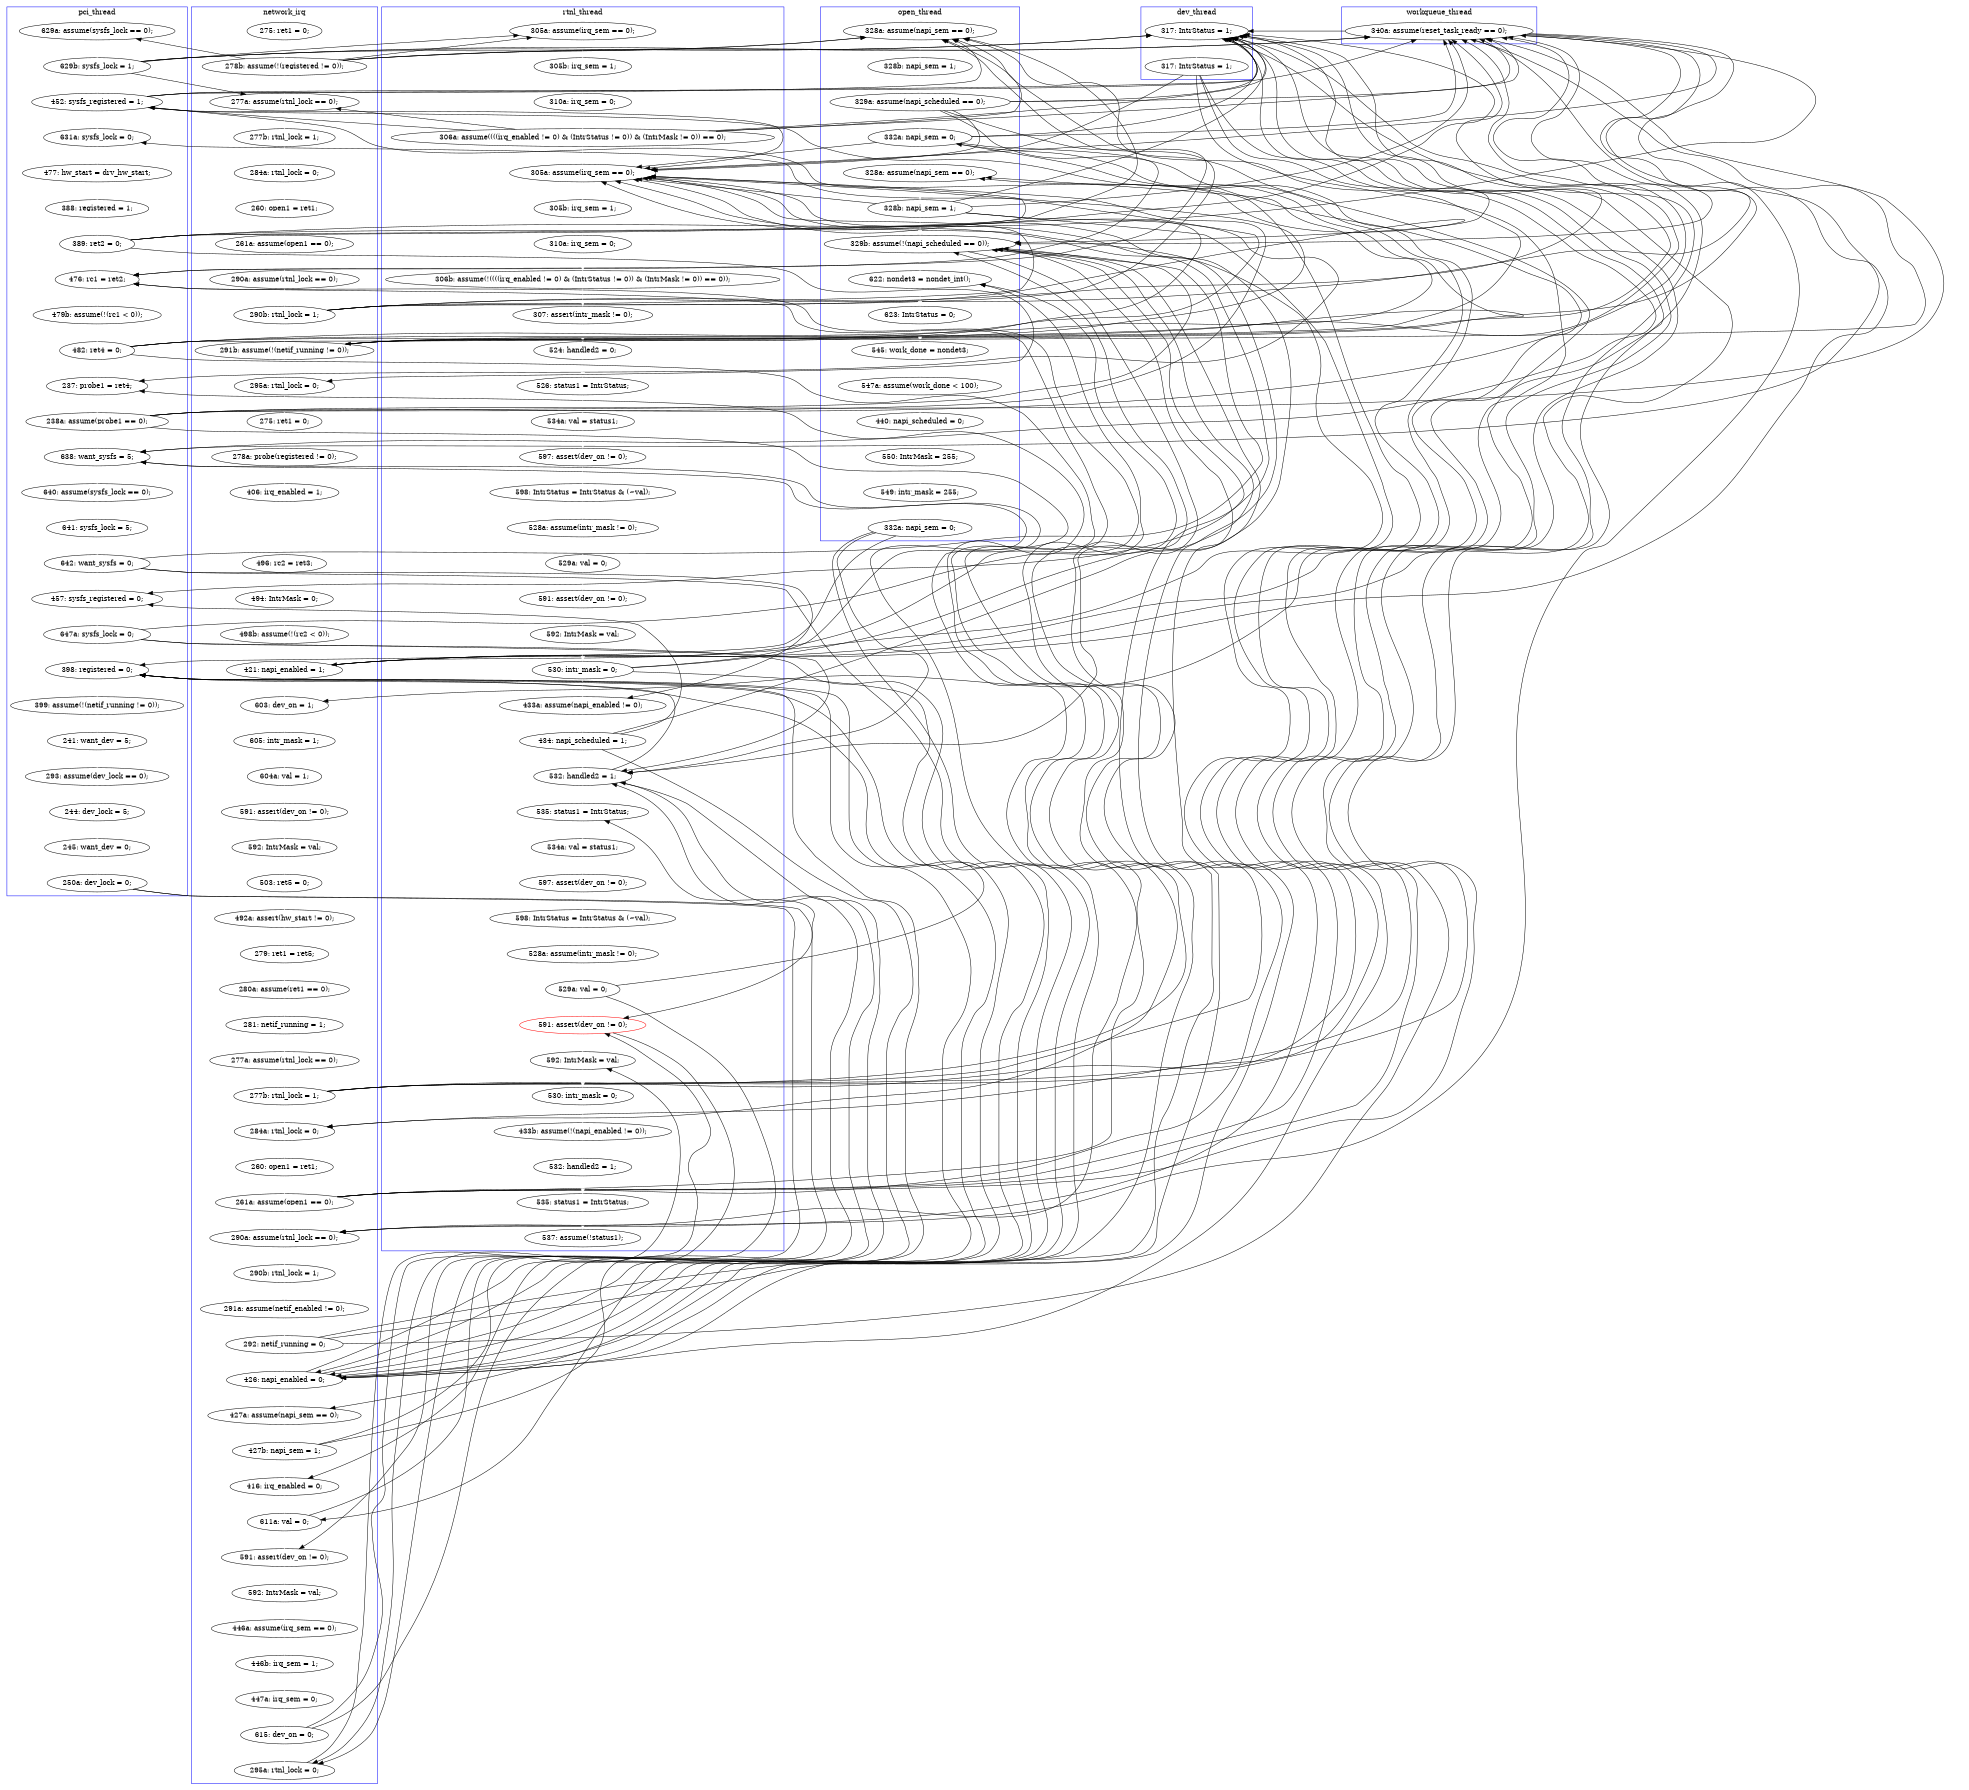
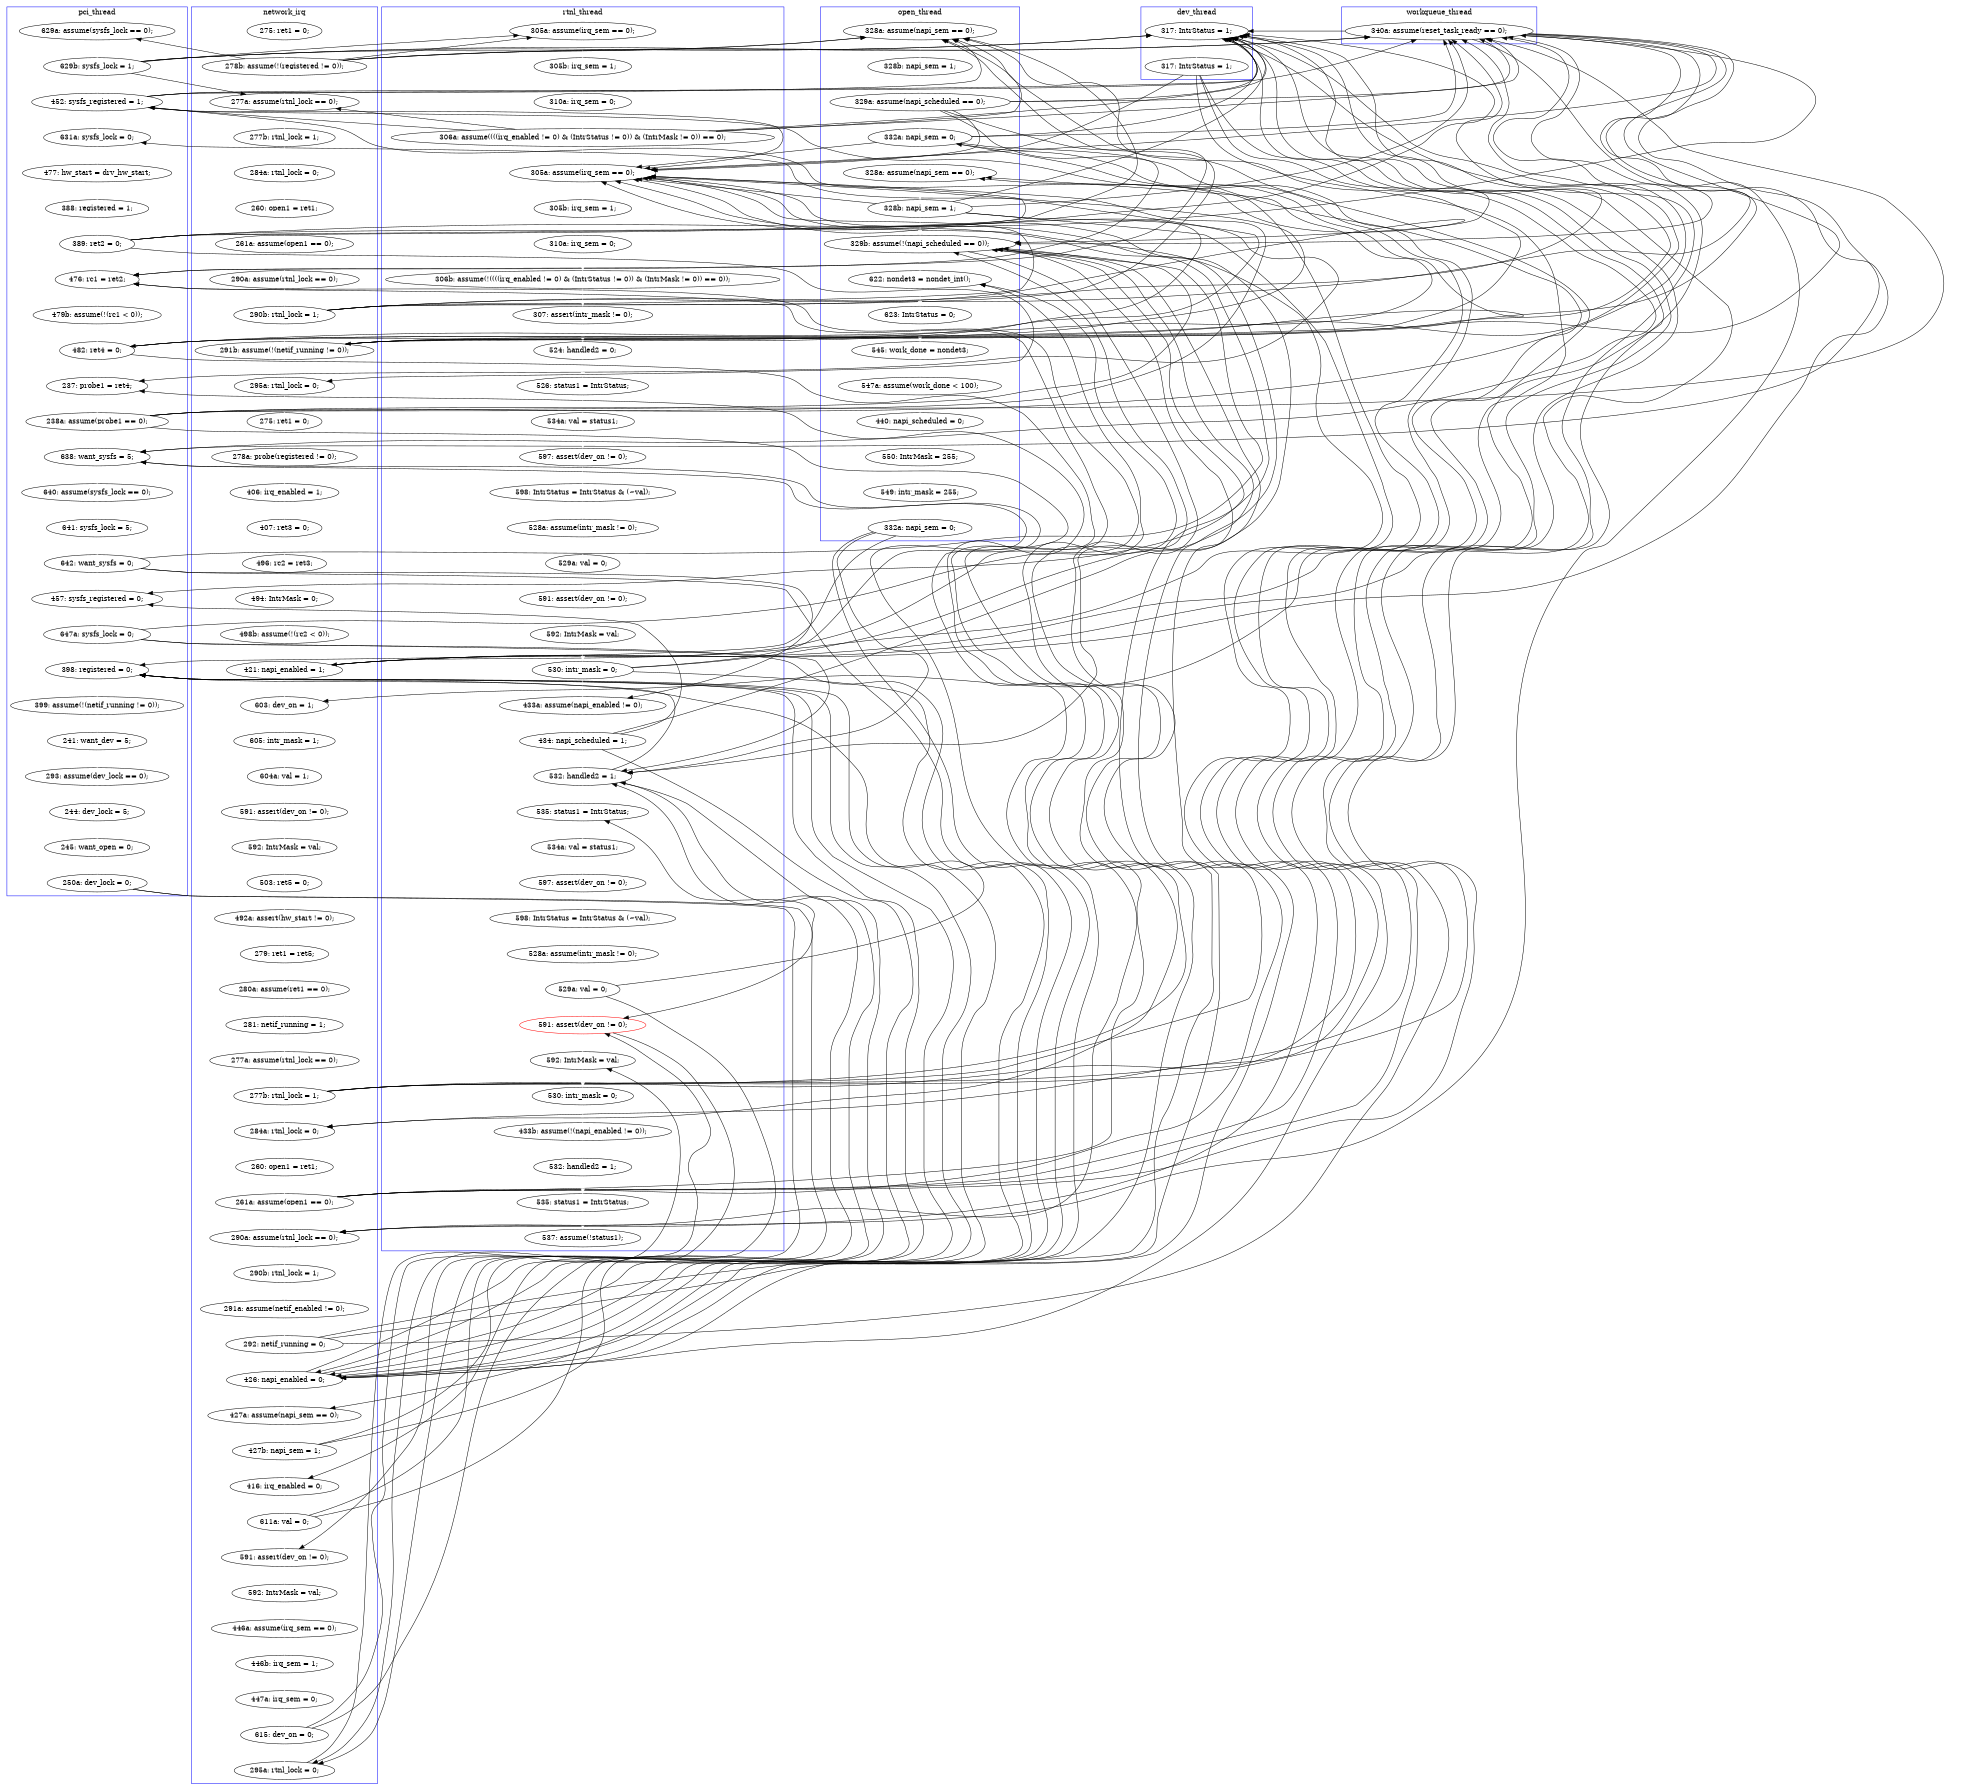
(1374, 337) -> (1527, 323)
none -> (284, 528)
(97, 848) -> (97, 848)
(999, 979) -> (949, 998)
